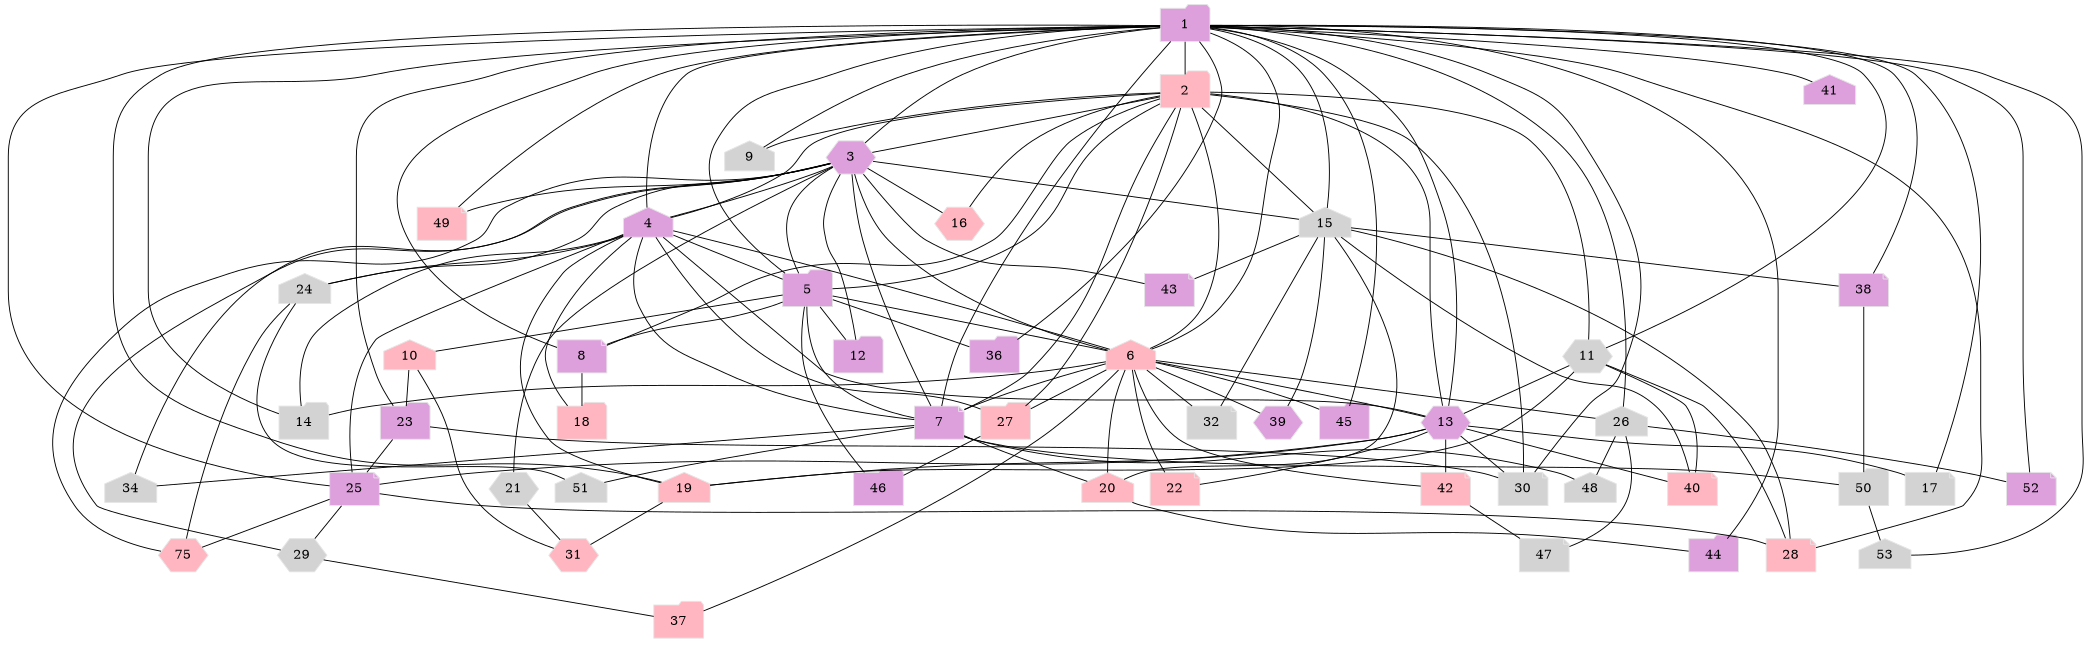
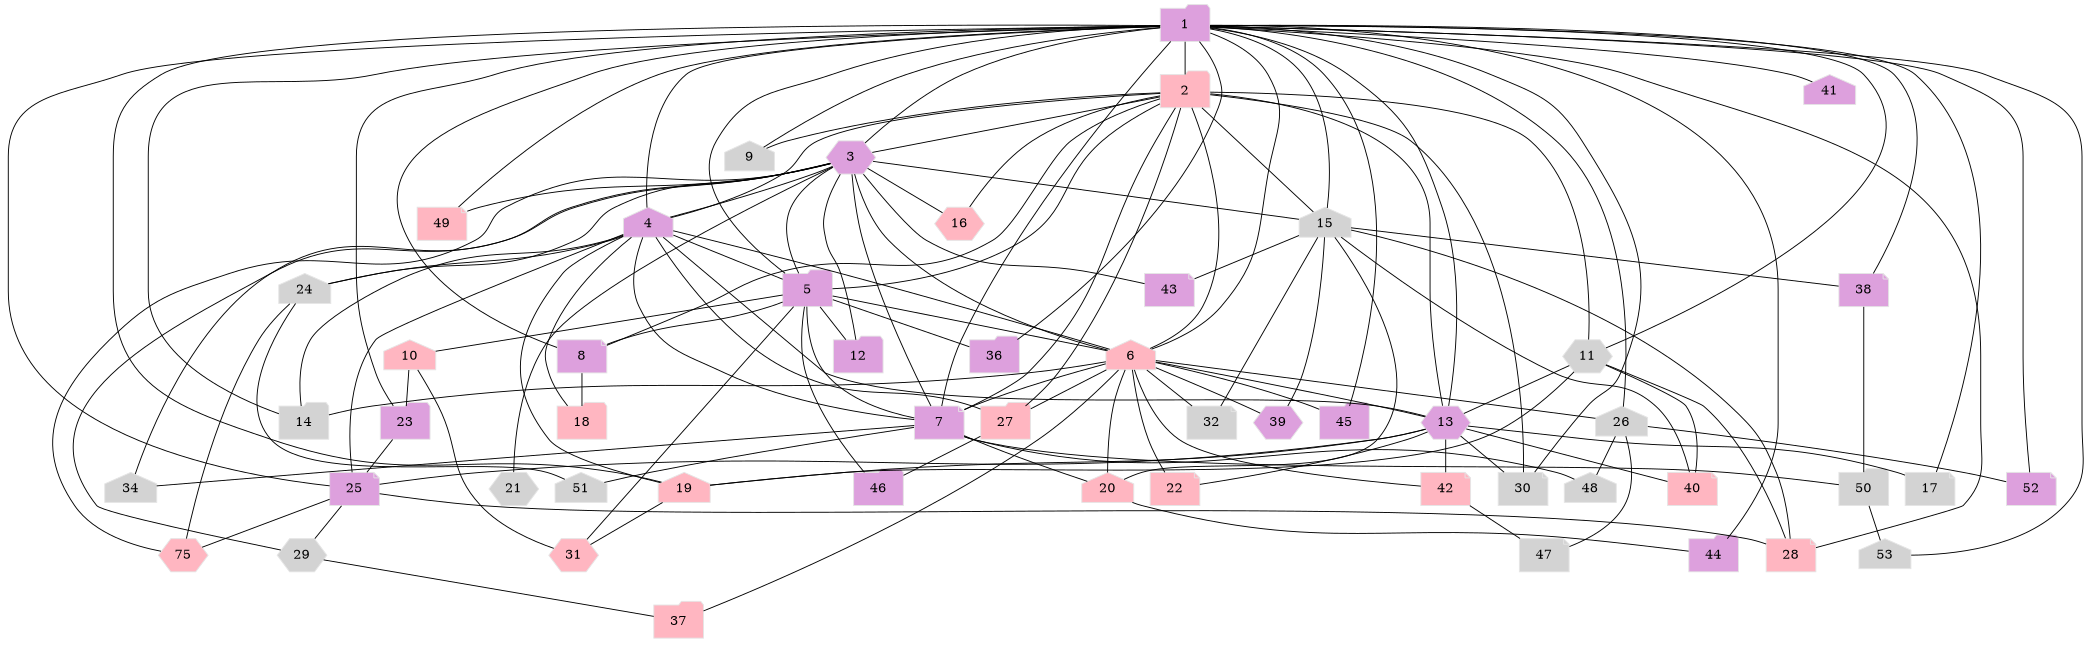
(938, 446) -> none
(544, 522) -> (690, 423)
